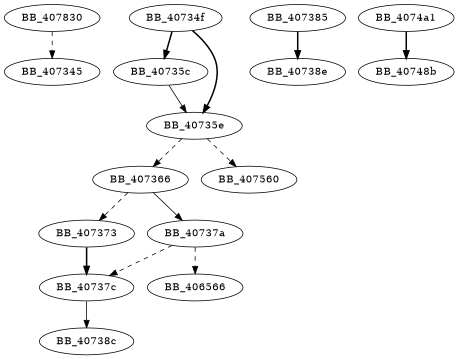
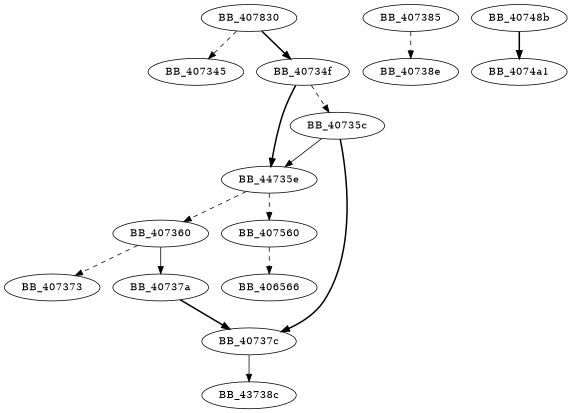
(169, 41) -> (318, 96)
(298, 41) -> (411, 41)
(406, 41) -> (519, 41)
none -> (273, 42)
(194, 126) -> (269, 180)
(141, 180) -> (161, 234)
(87, 257) -> (344, 244)
(195, 257) -> (269, 257)
(144, 259) -> (202, 313)
(87, 341) -> (249, 395)
